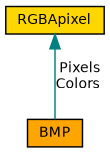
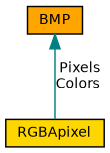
(55, 84) -> (55, 84)
